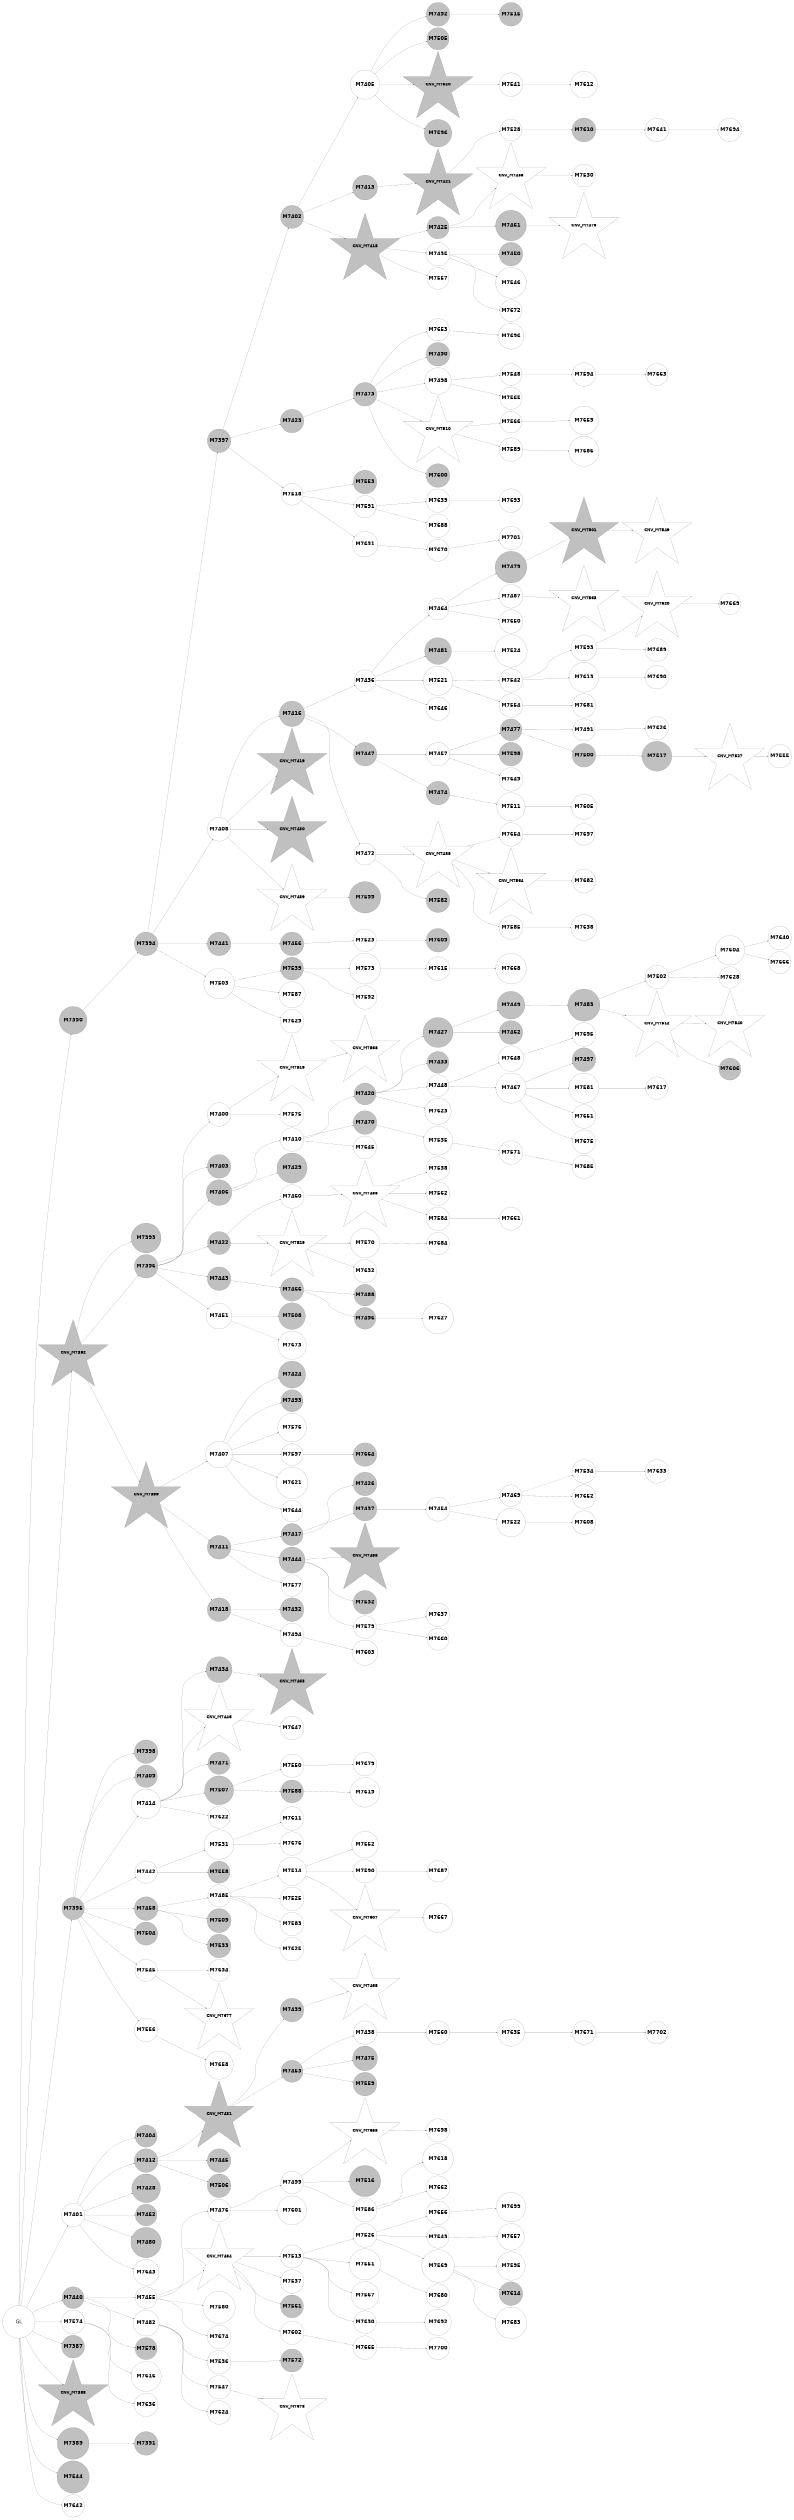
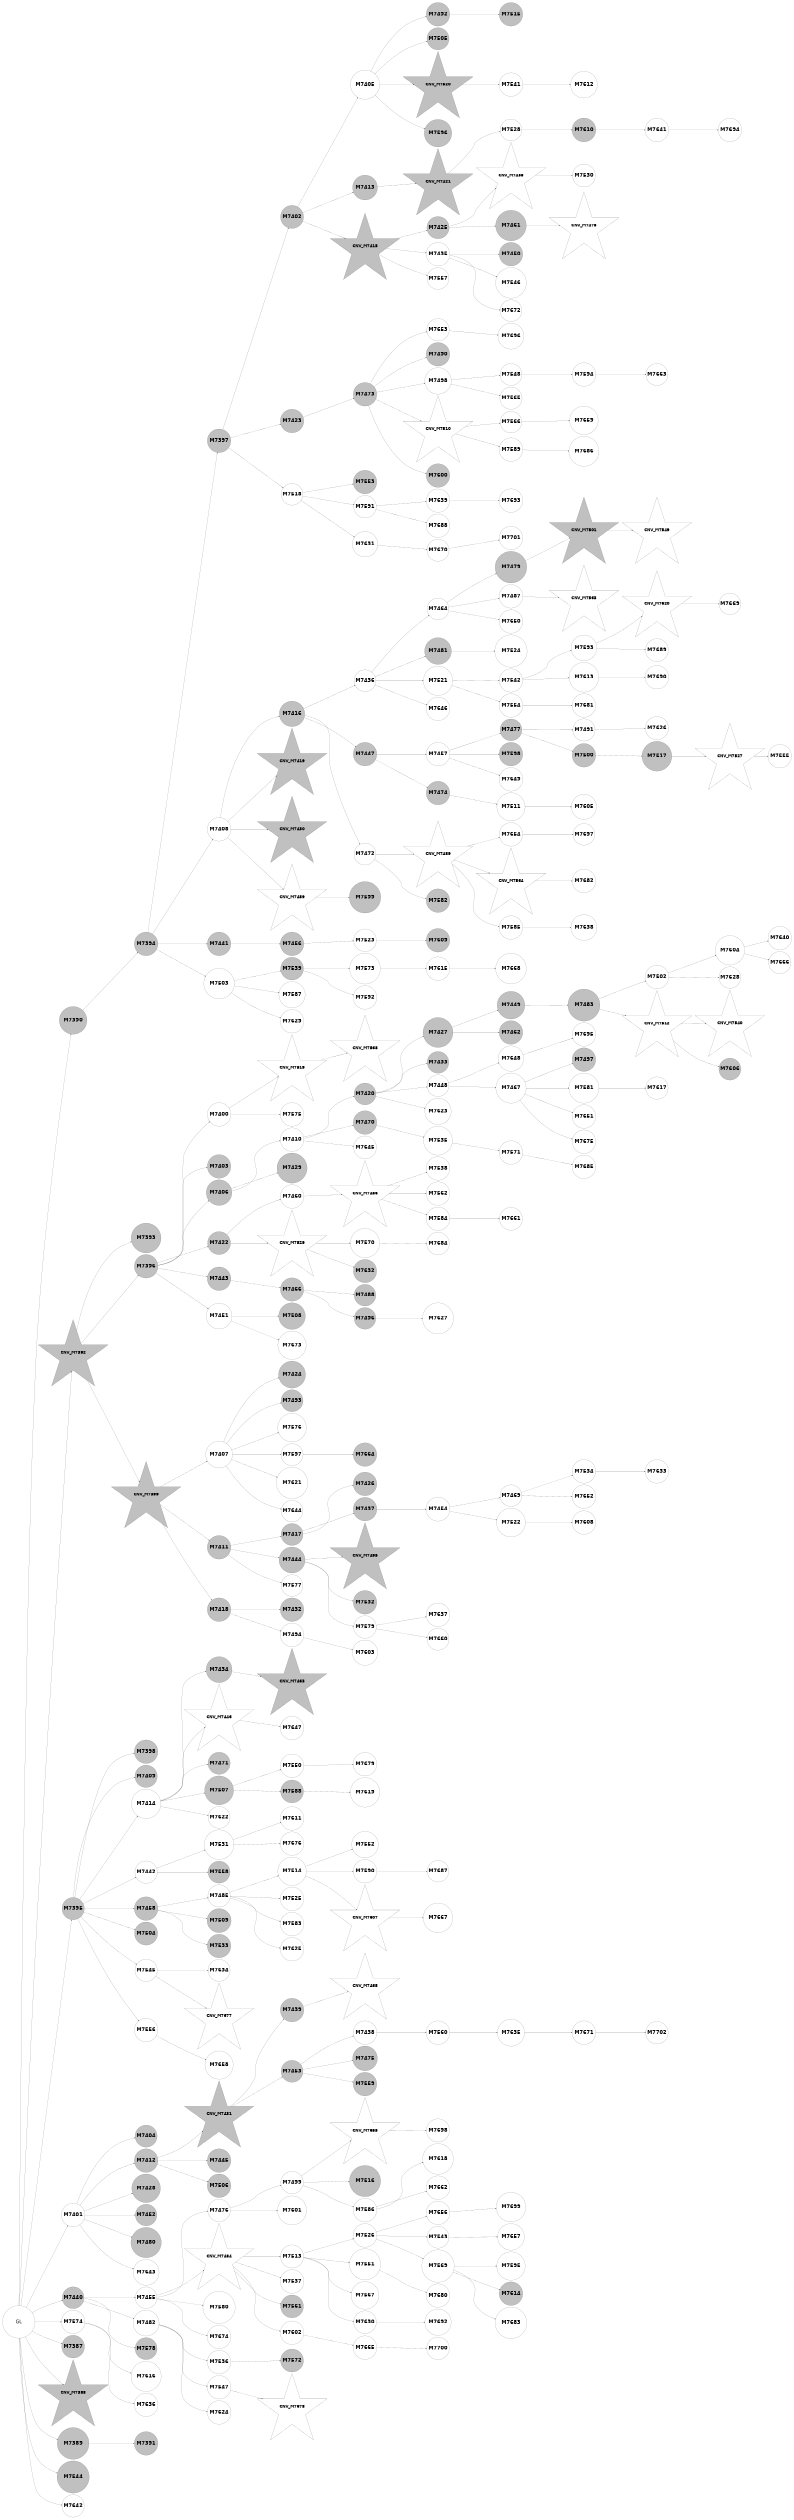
(365, 1271) -> (365, 1271)
